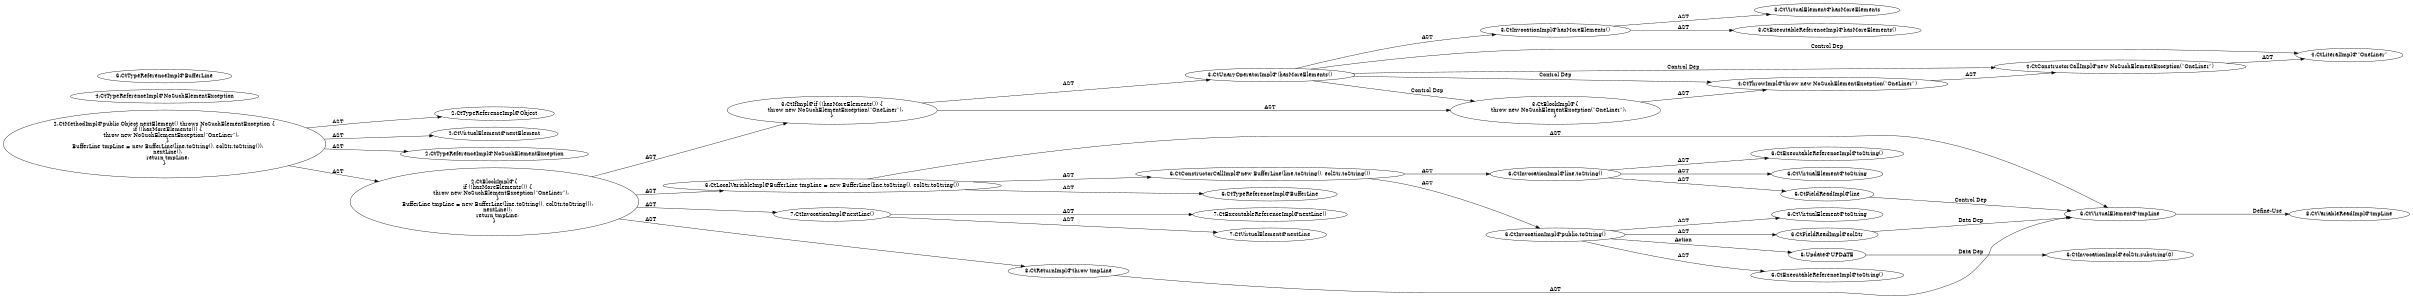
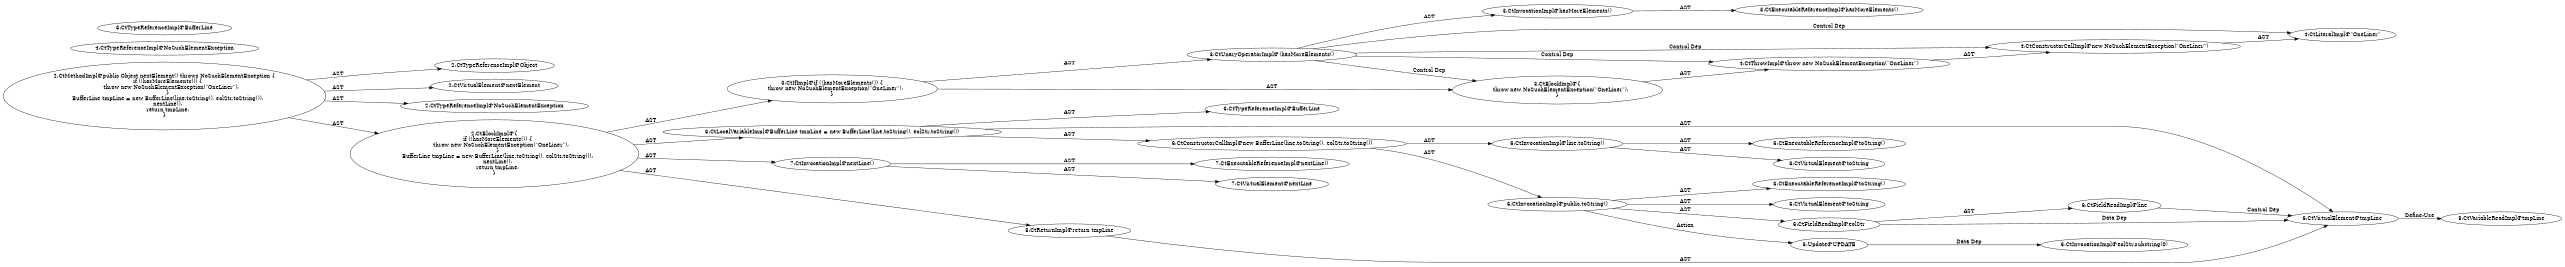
(1827, 10) -> none
(1695, 184) -> (1972, 215)
(1069, 271) -> (1070, 231)
